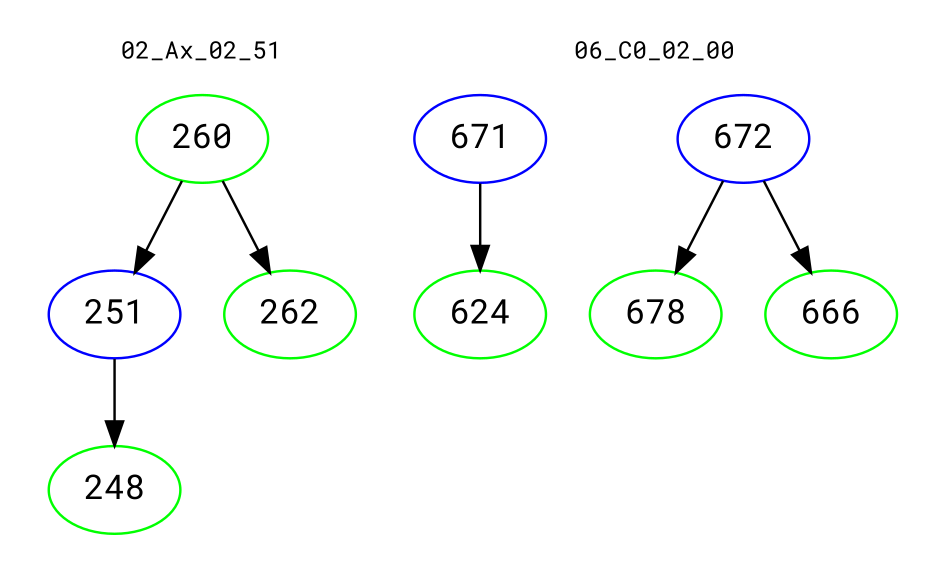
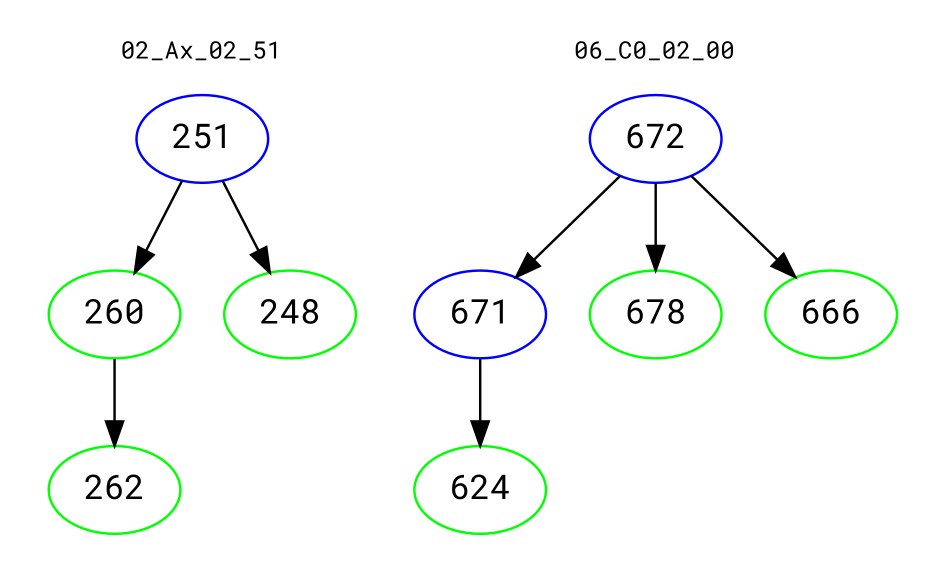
(164, 216) -> (164, 216)
none -> (577, 218)
